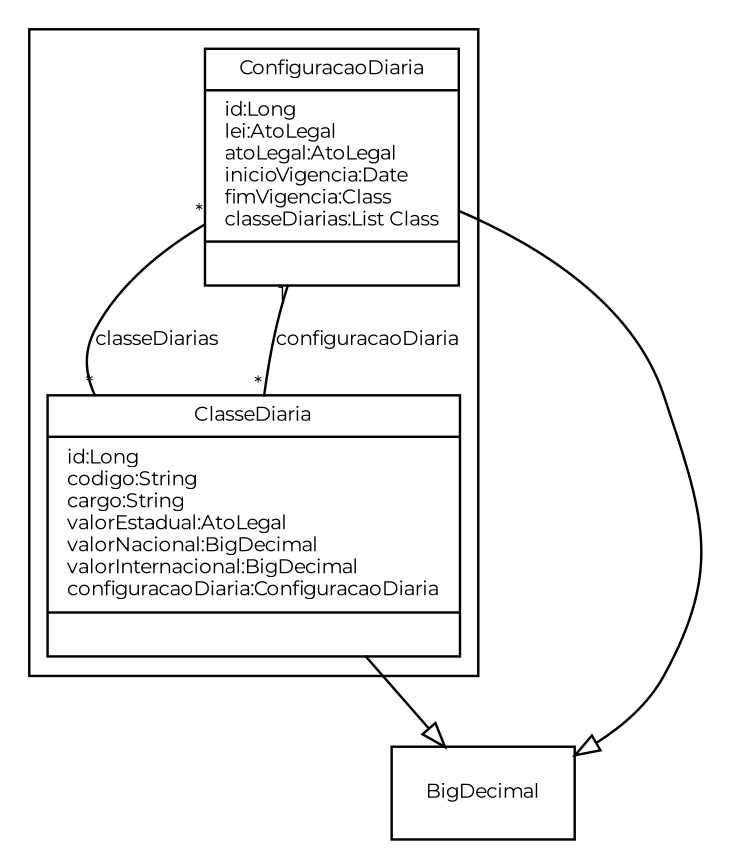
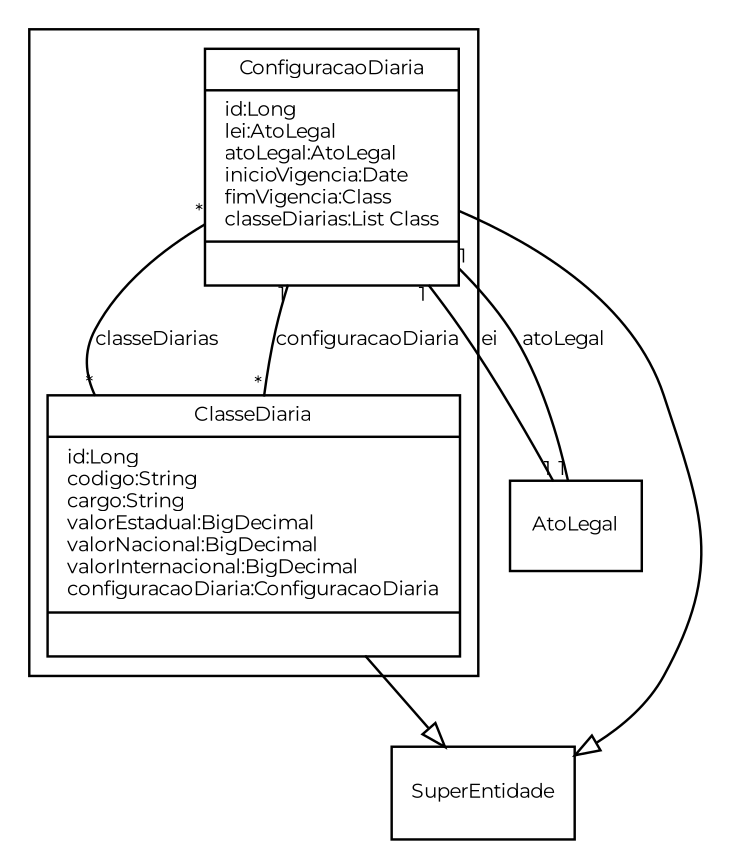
(178, 523) -> (192, 523)
none -> (576, 526)
(483, 793) -> (483, 793)
